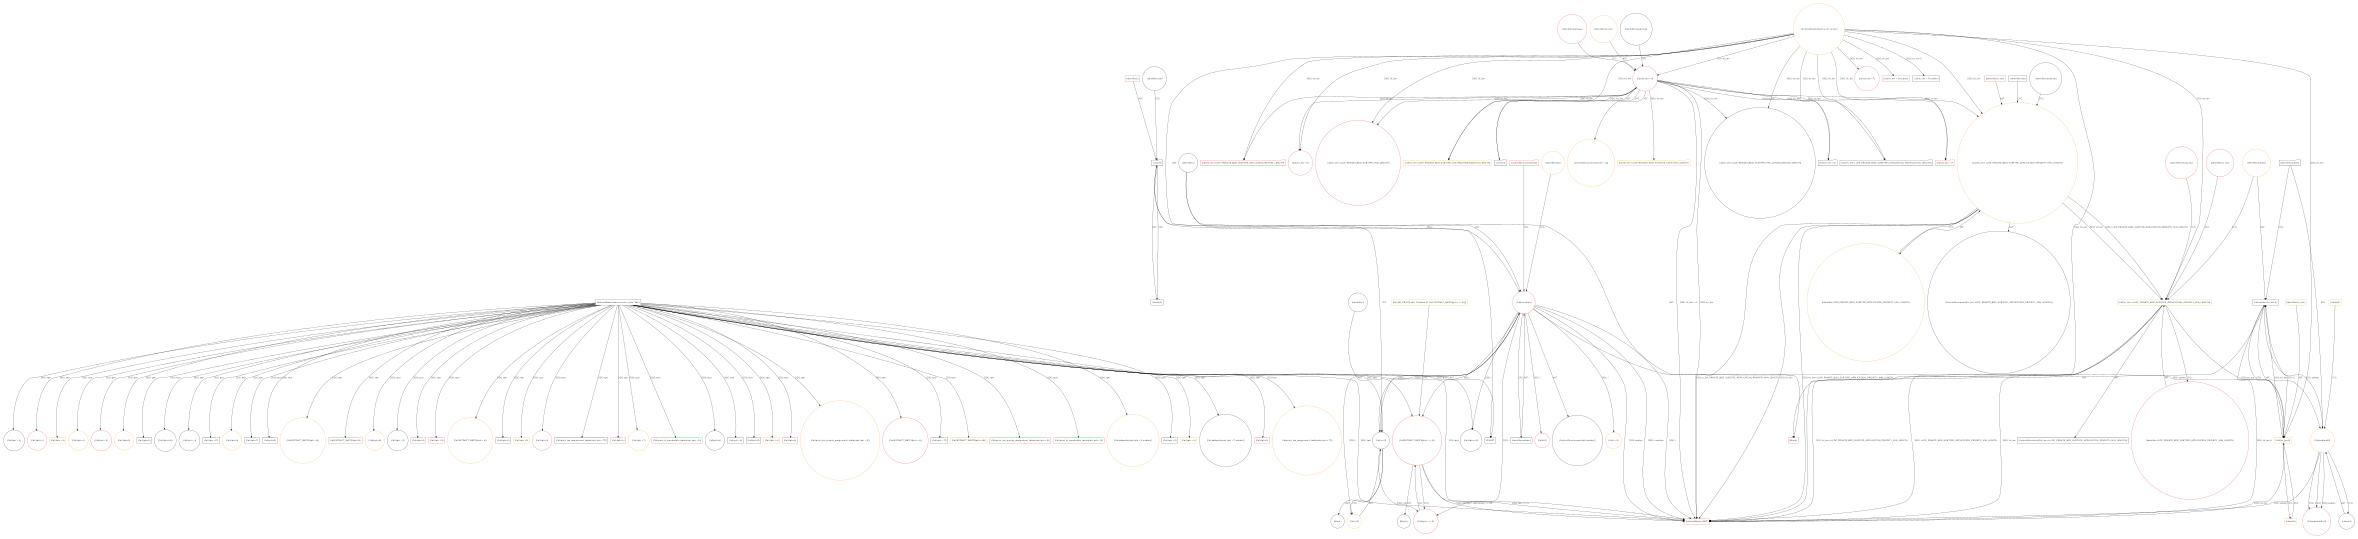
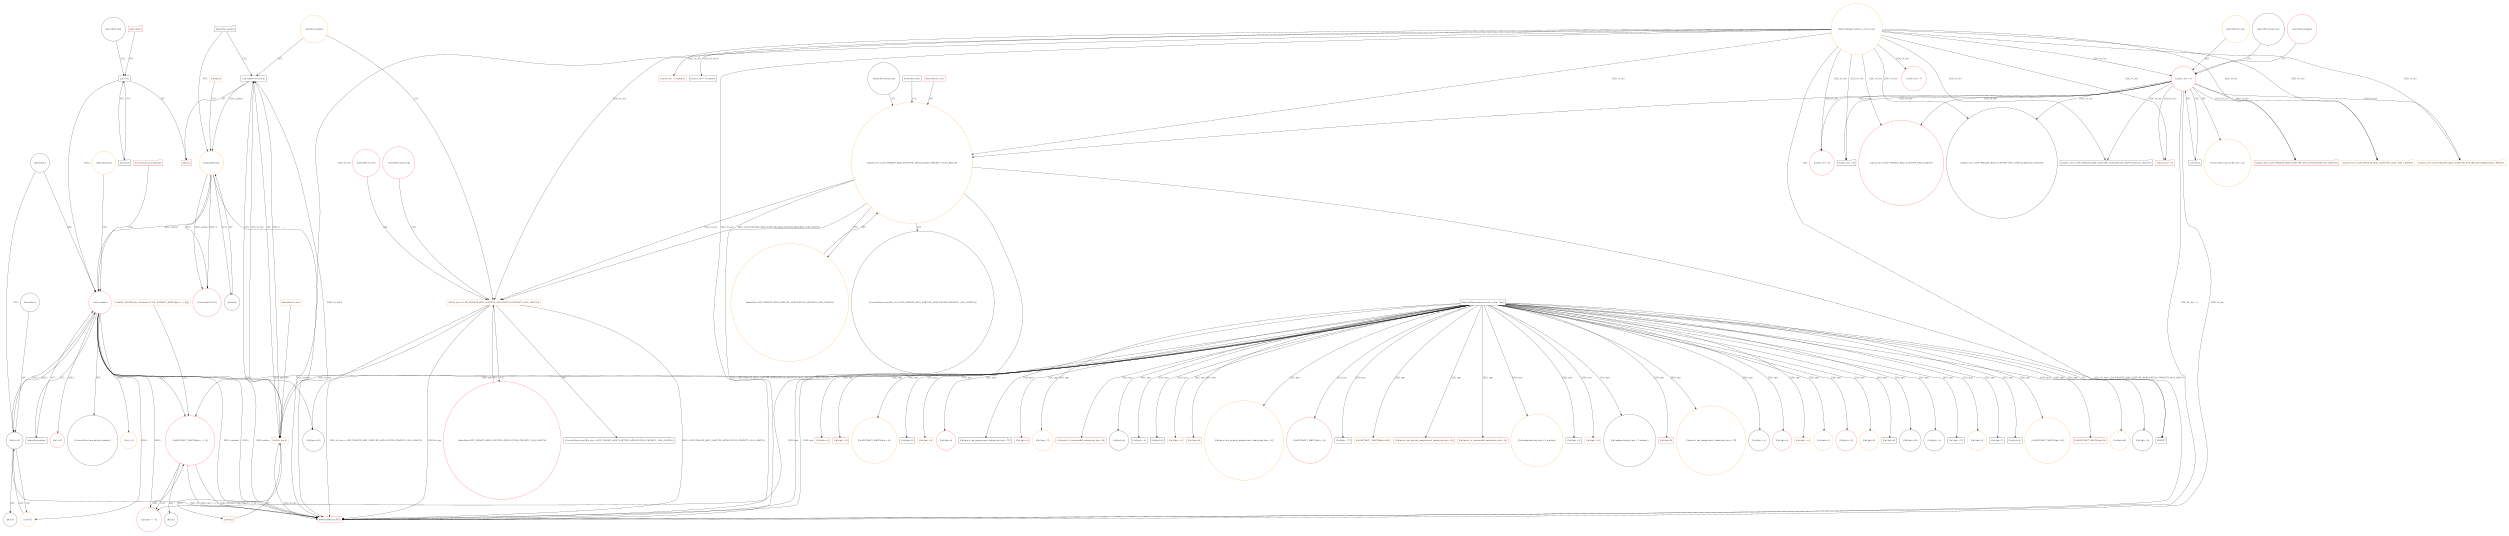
none -> (2151, 47)
(1912, 375) -> (148, 227)
